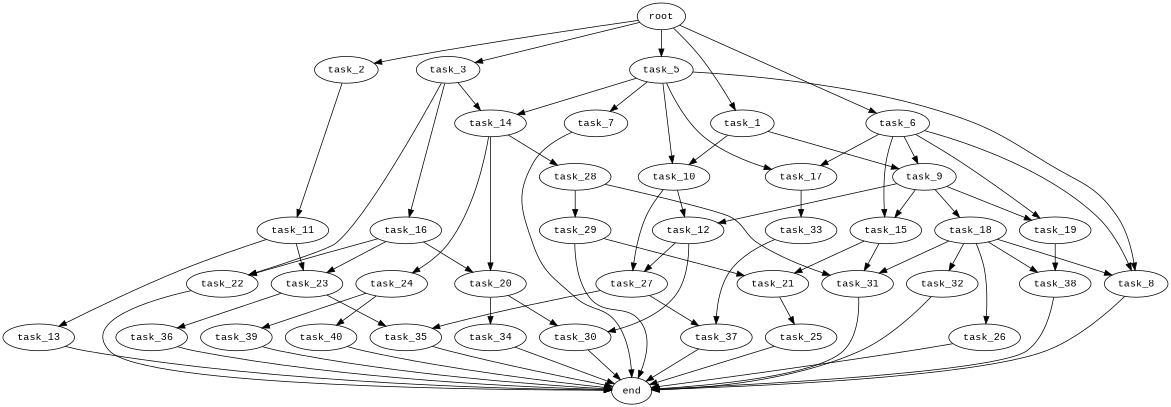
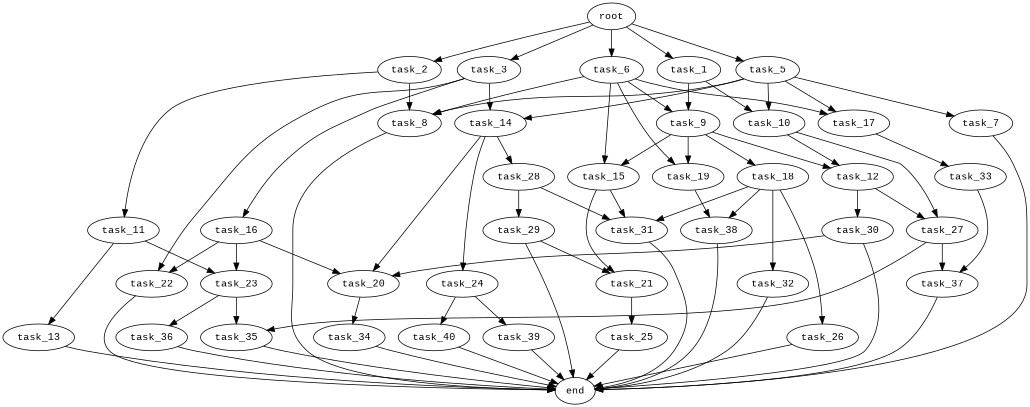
(1048, 255) -> (409, 93)
(532, 310) -> (612, 254)
